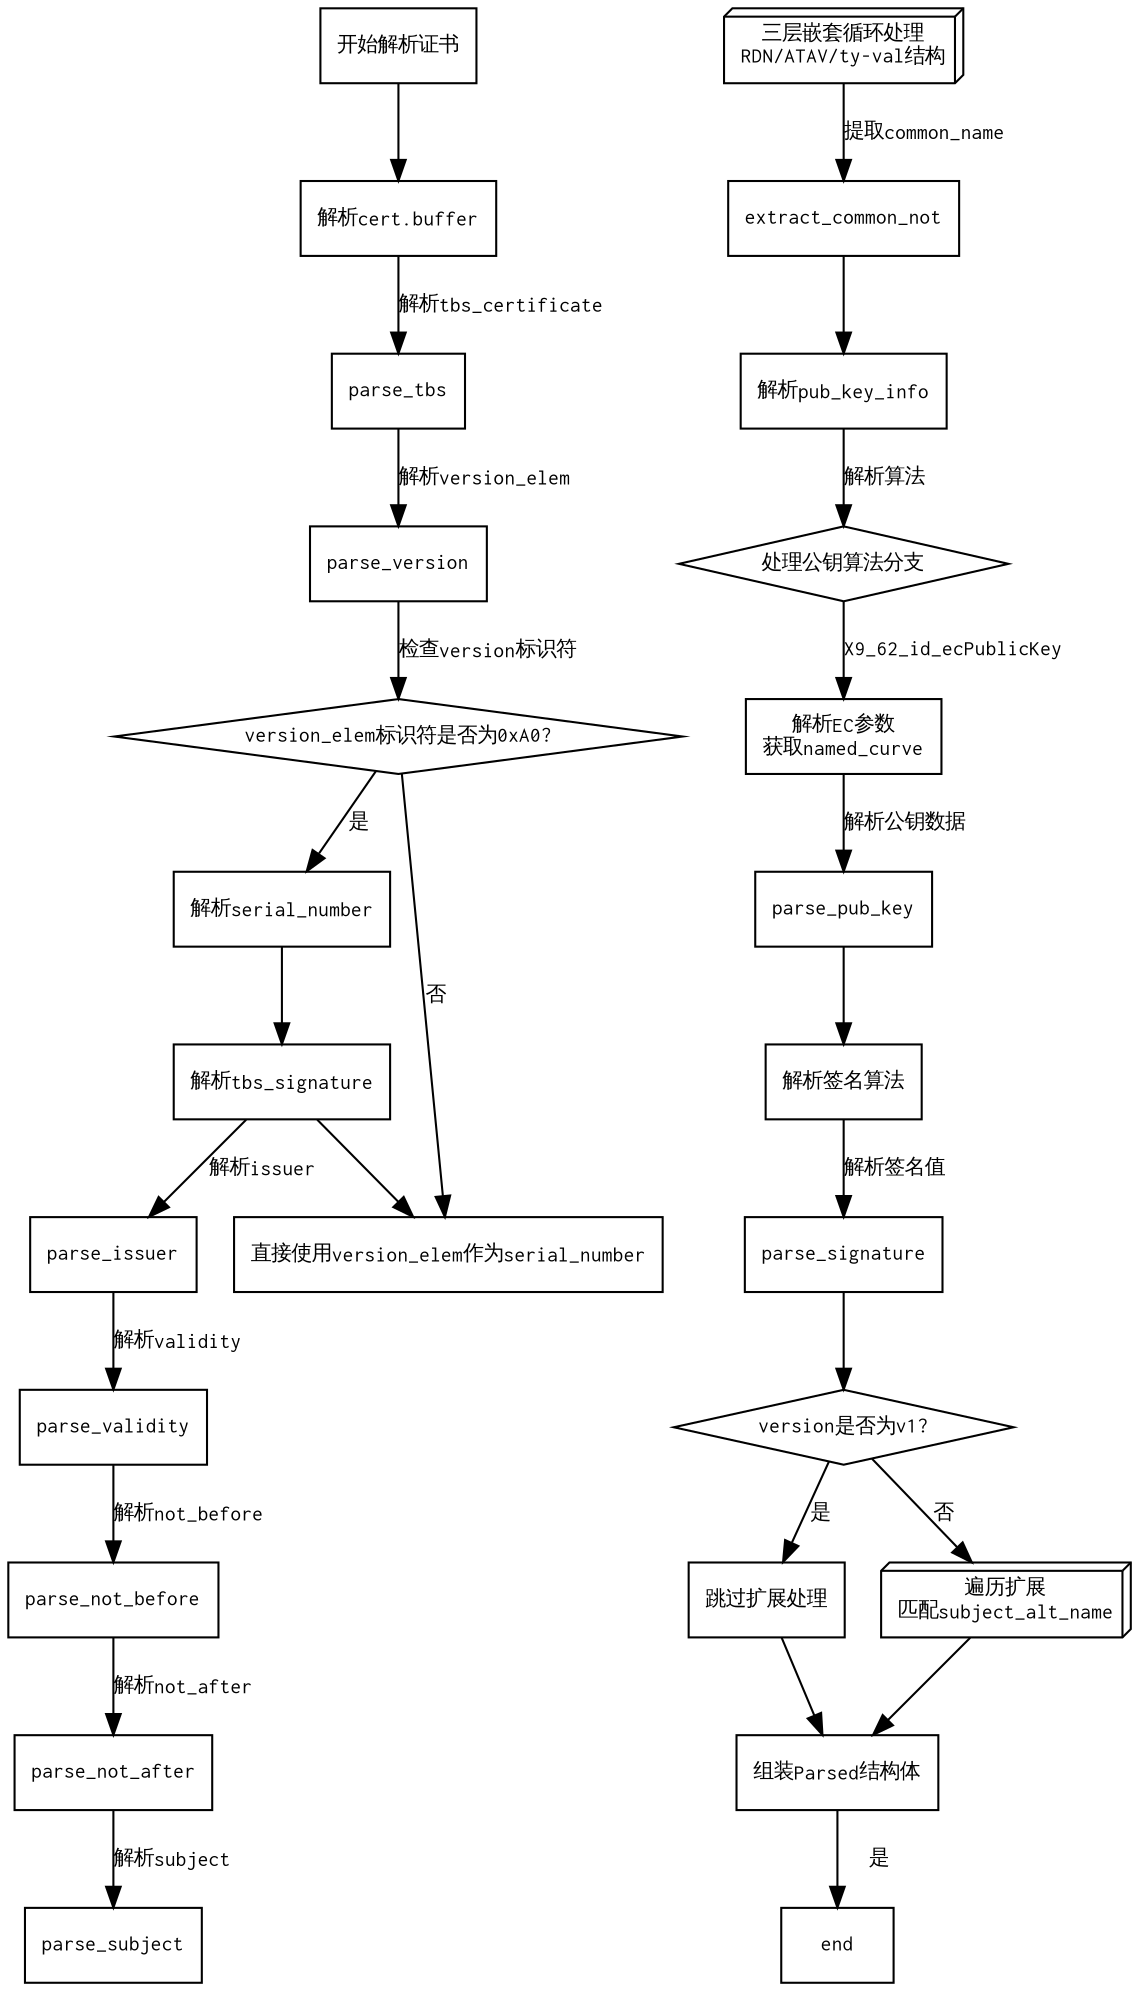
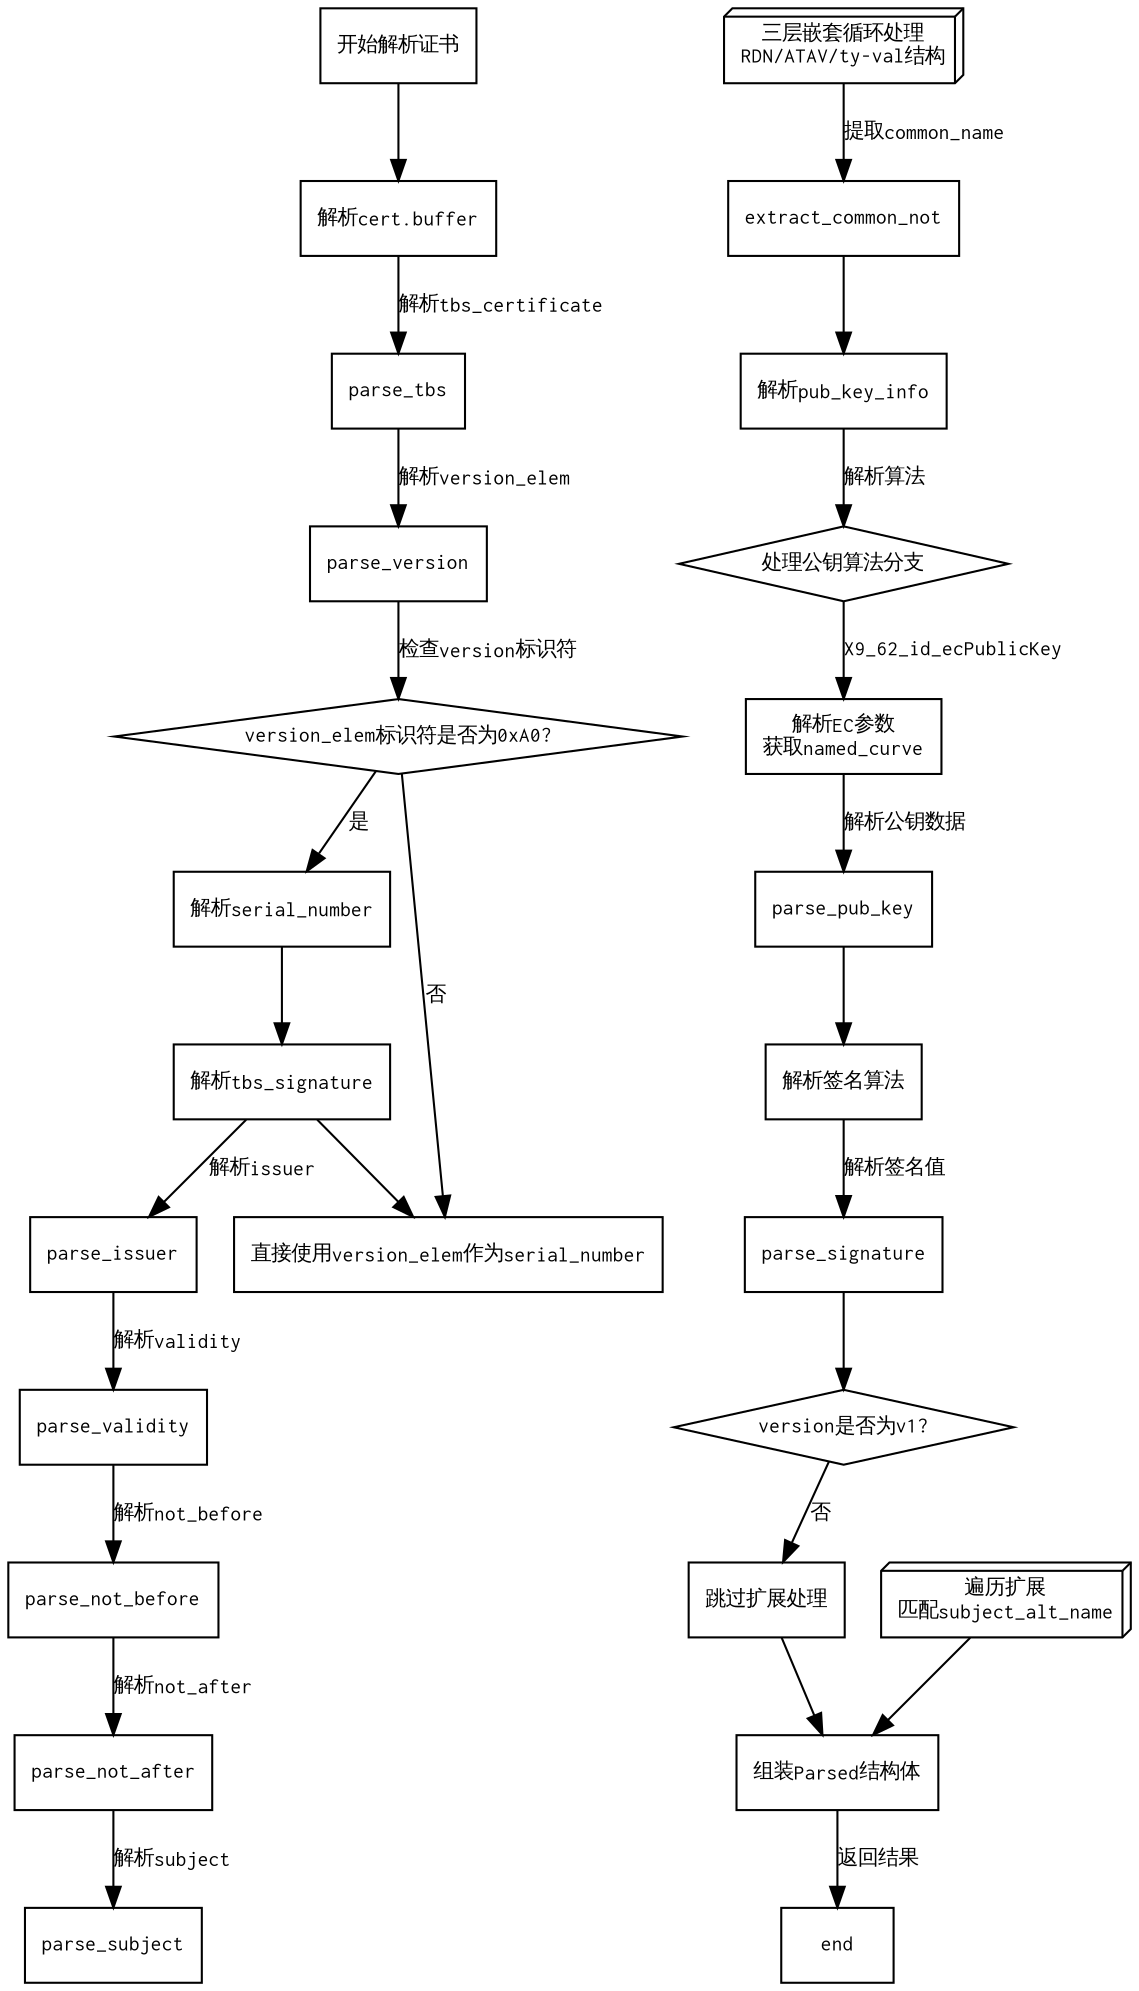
(915, 1503) -> none
(821, 1514) -> (821, 1514)
(879, 1859) -> (879, 1859)
